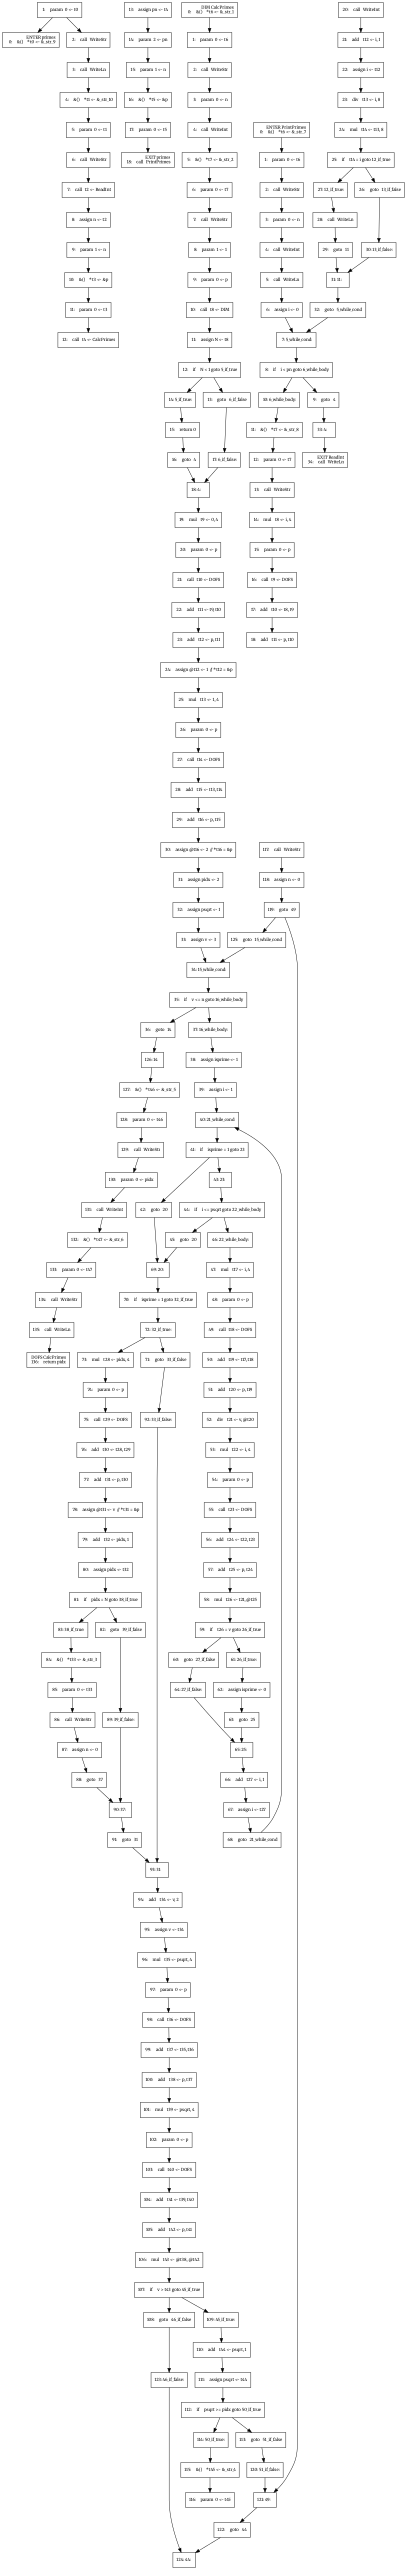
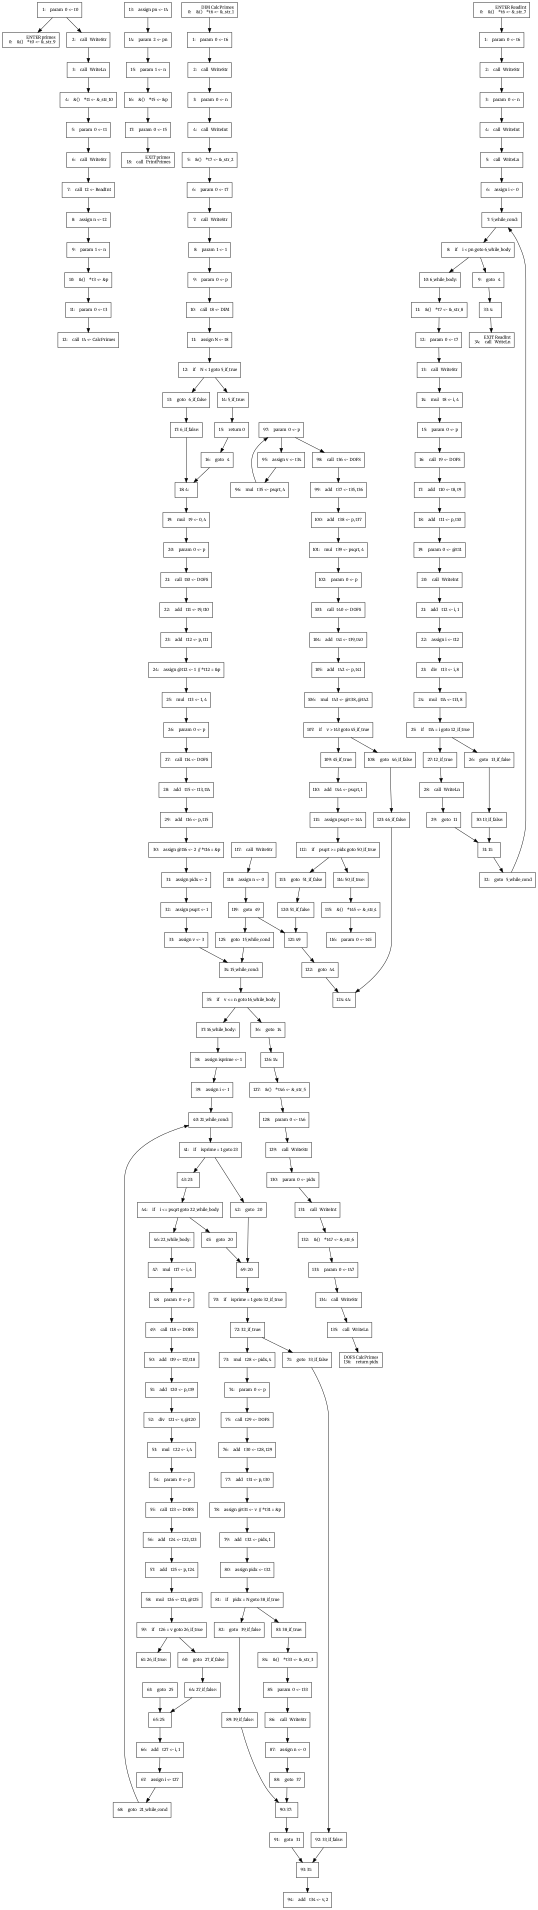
(282, 130) -> (502, 10)
none -> (440, 550)
(242, 1690) -> none
(160, 1913) -> (281, 443)
